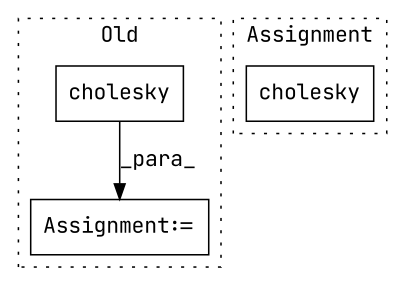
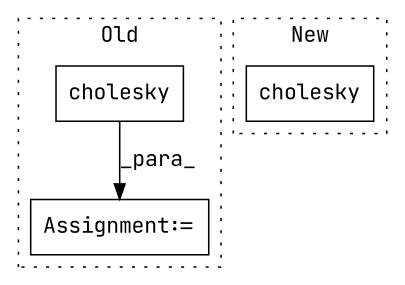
(310, 36) -> (310, 36)
